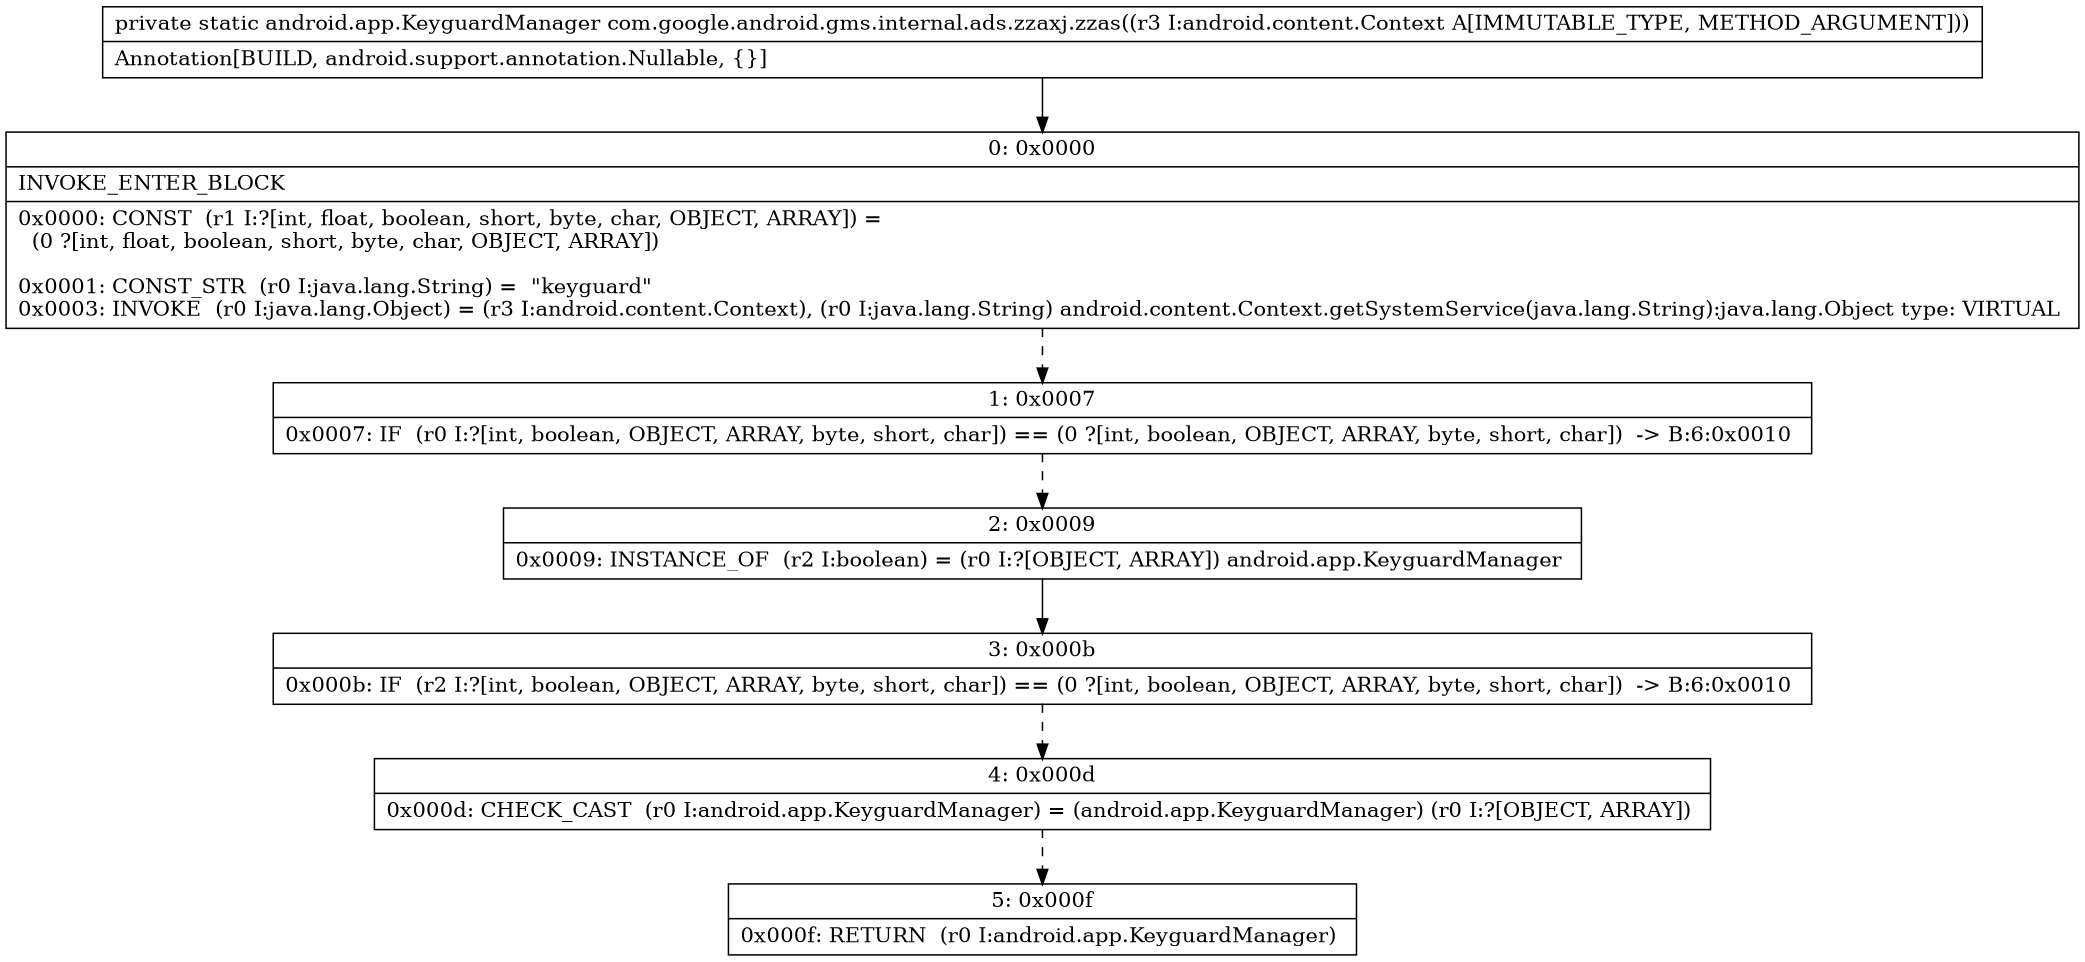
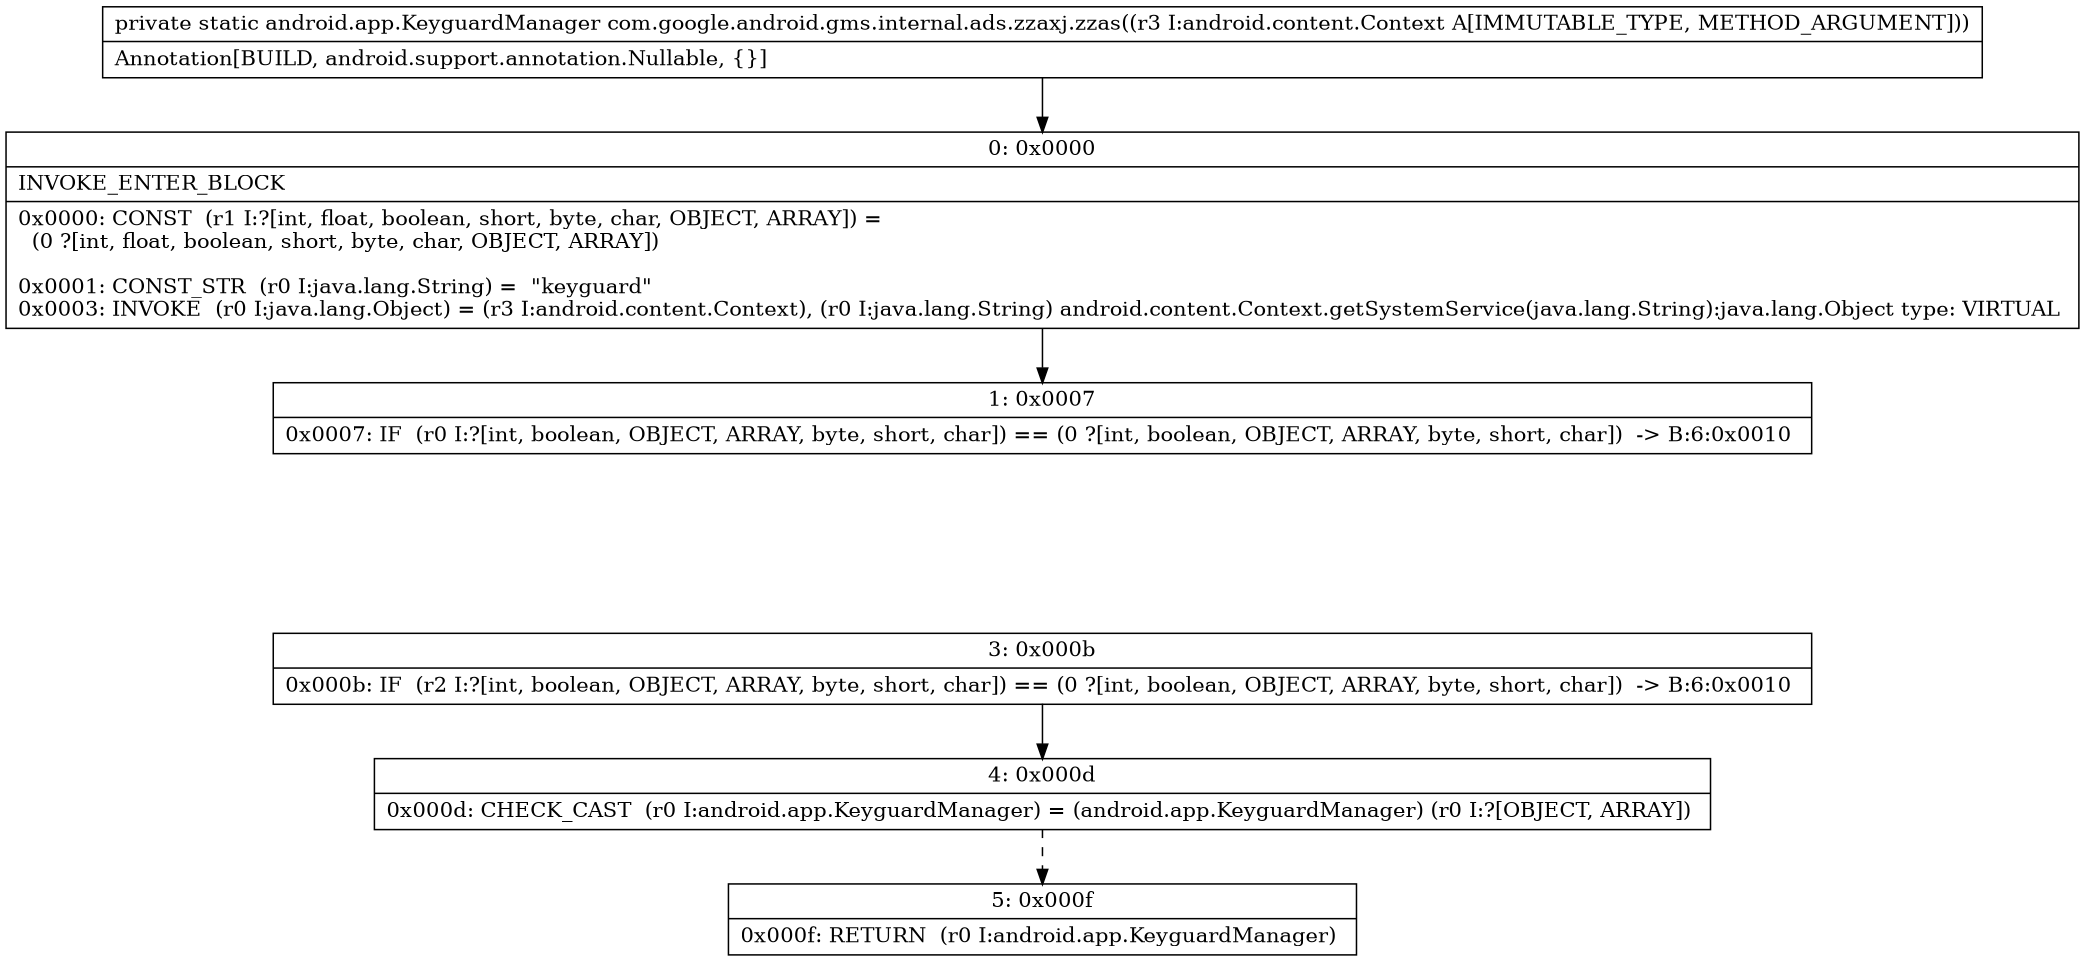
(1042, 348) -> (1042, 348)
(1042, 544) -> none
(1042, 724) -> (1042, 724)
